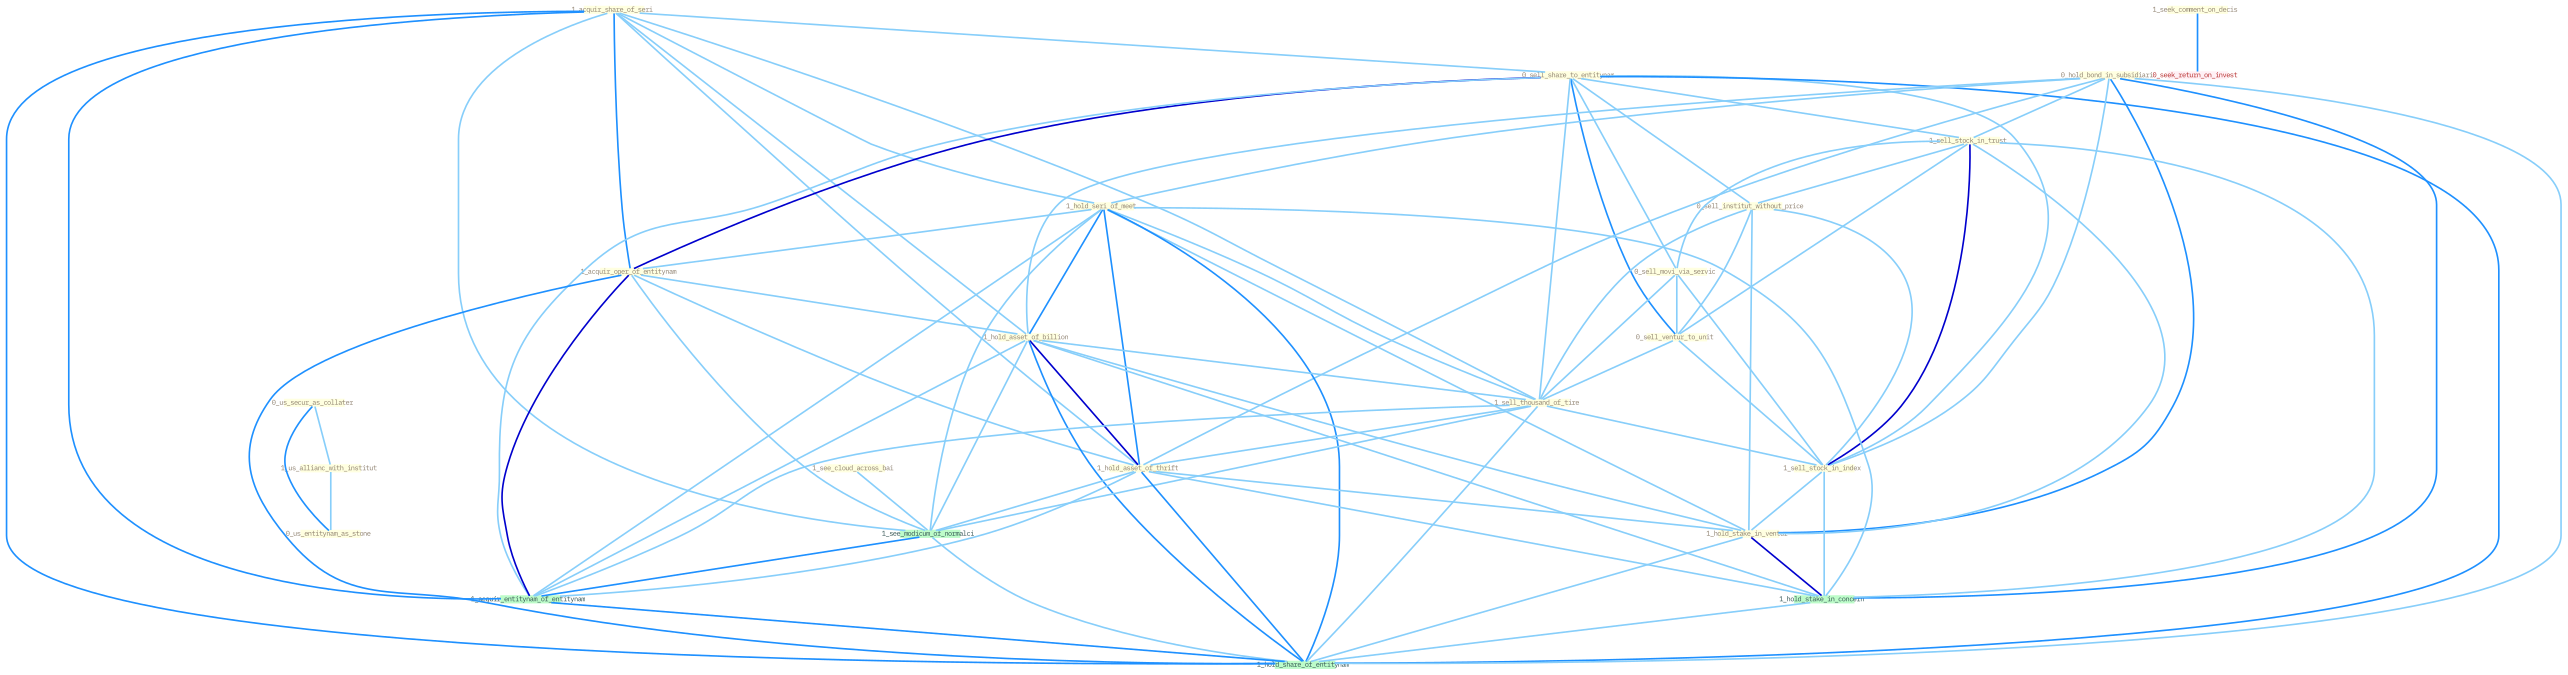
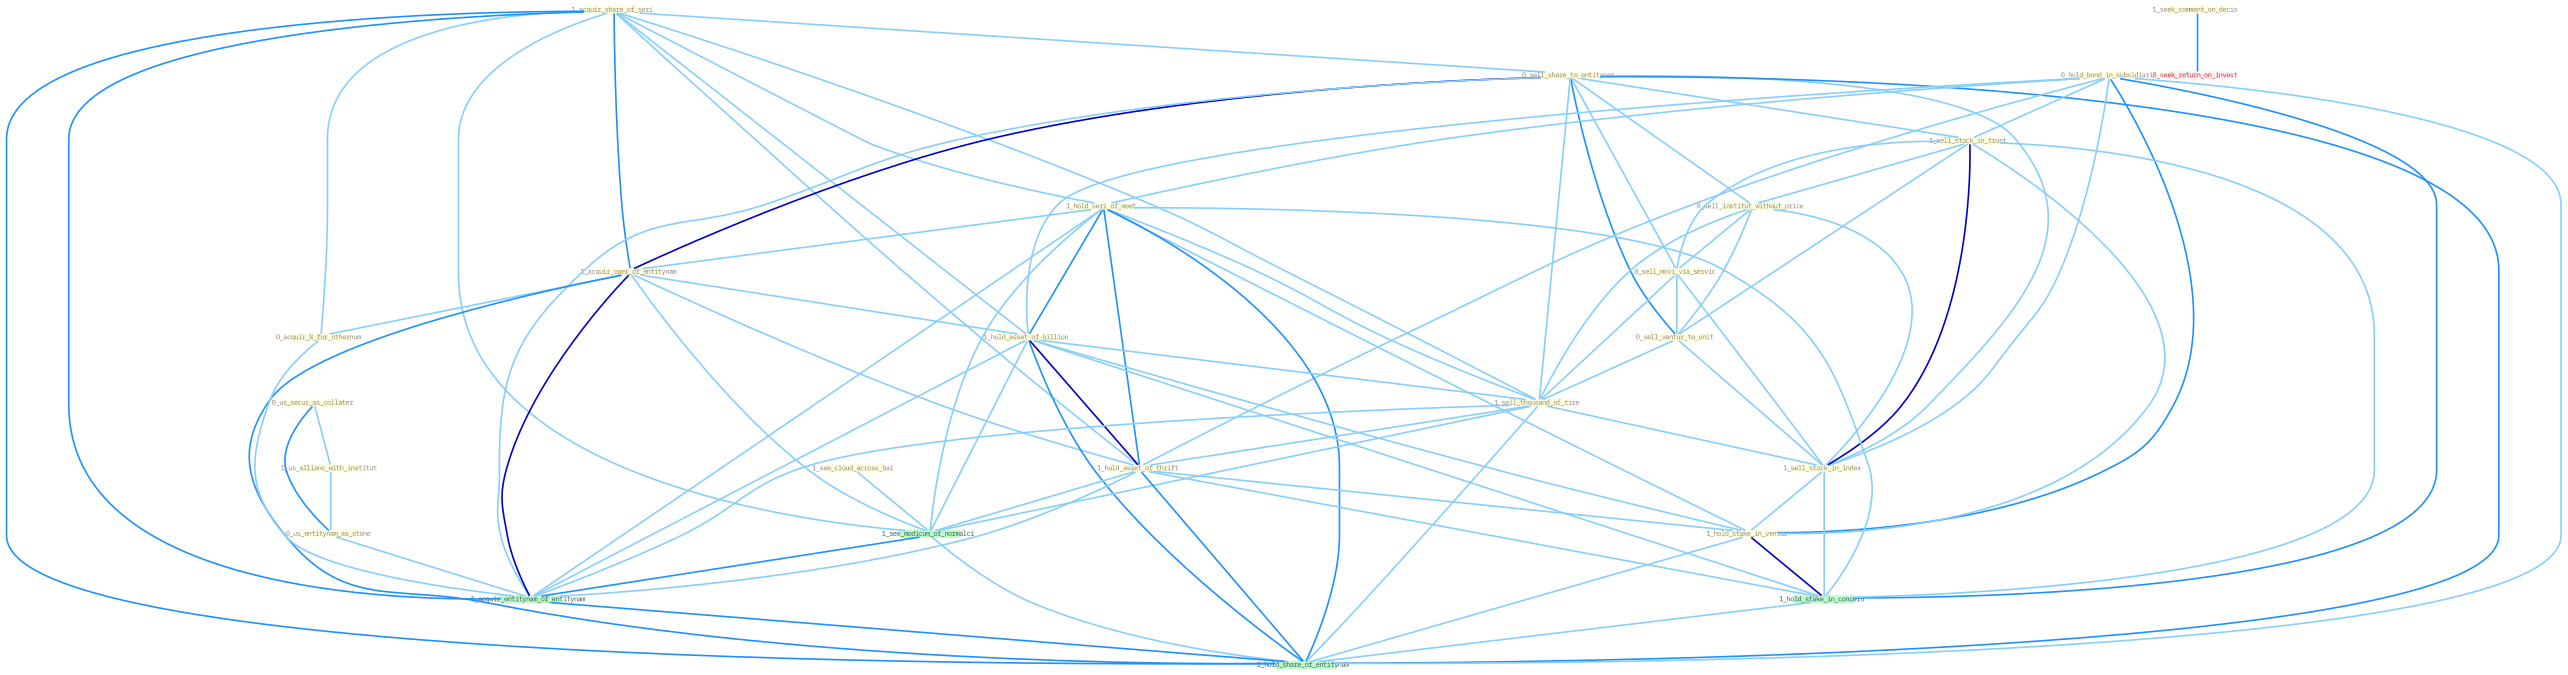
none -> (321, 337)
(1750, 386) -> (1715, 239)
none -> (431, 567)
